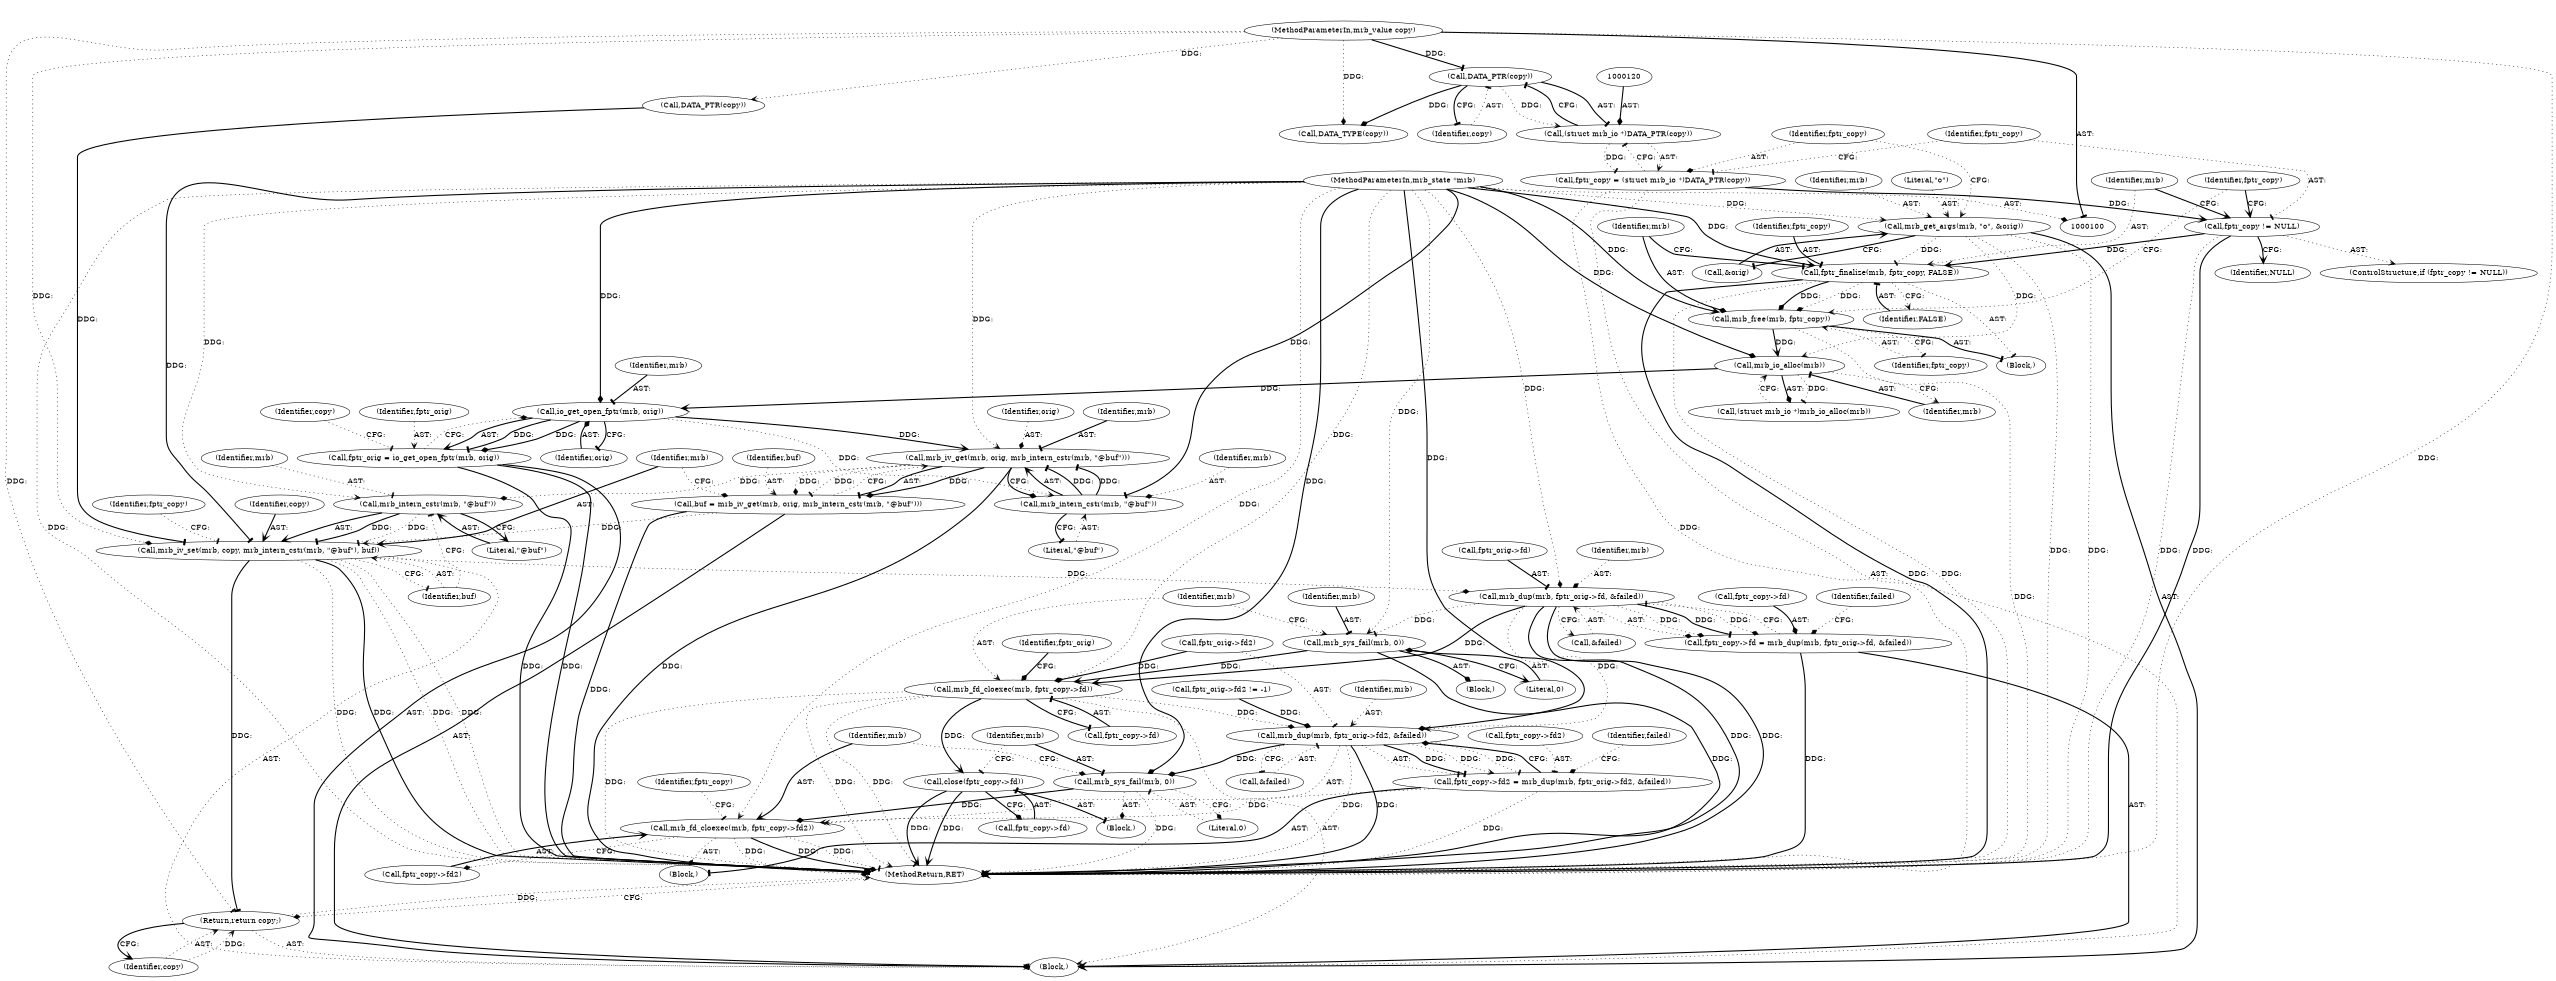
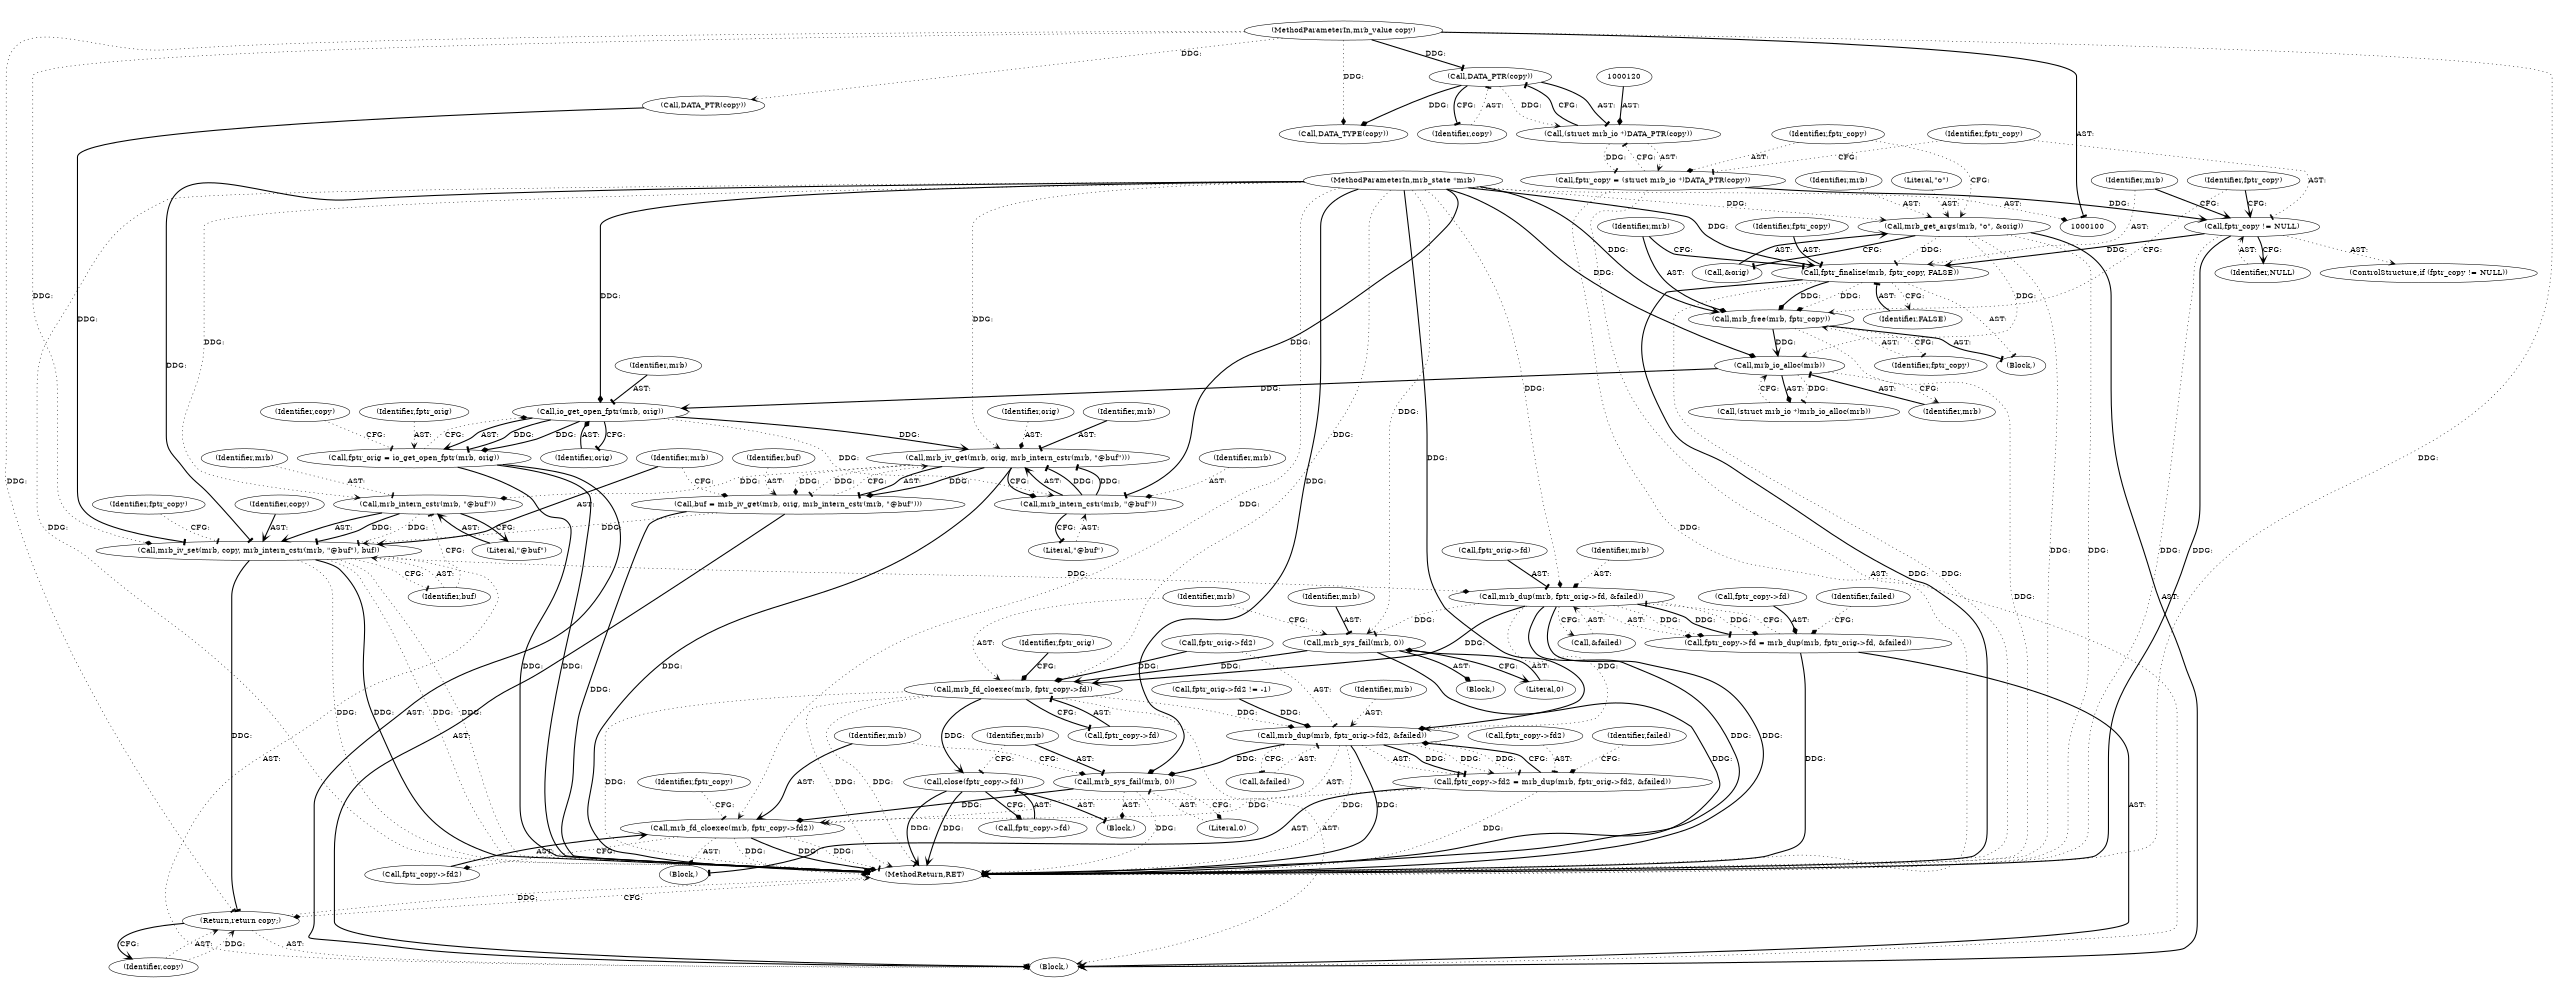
none -> (2239, 254)
